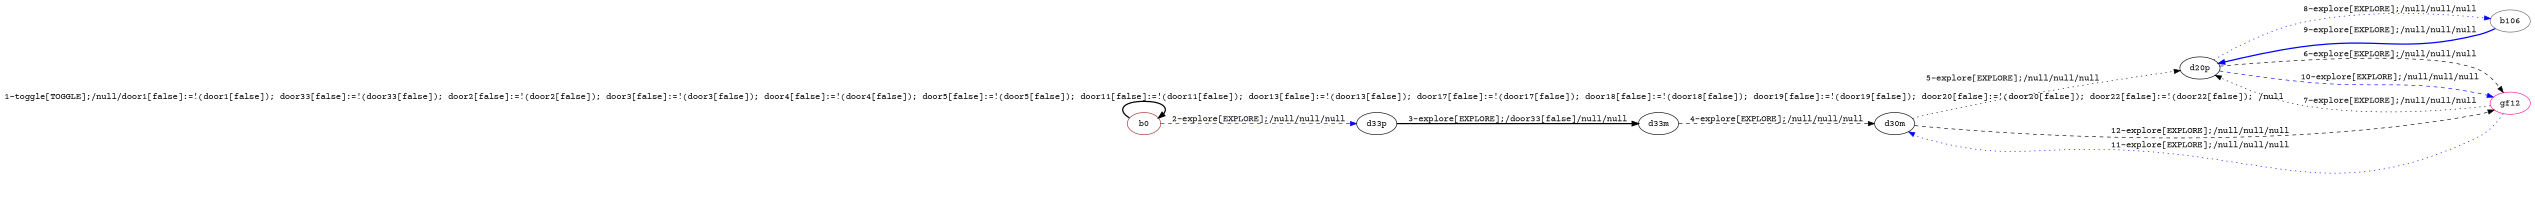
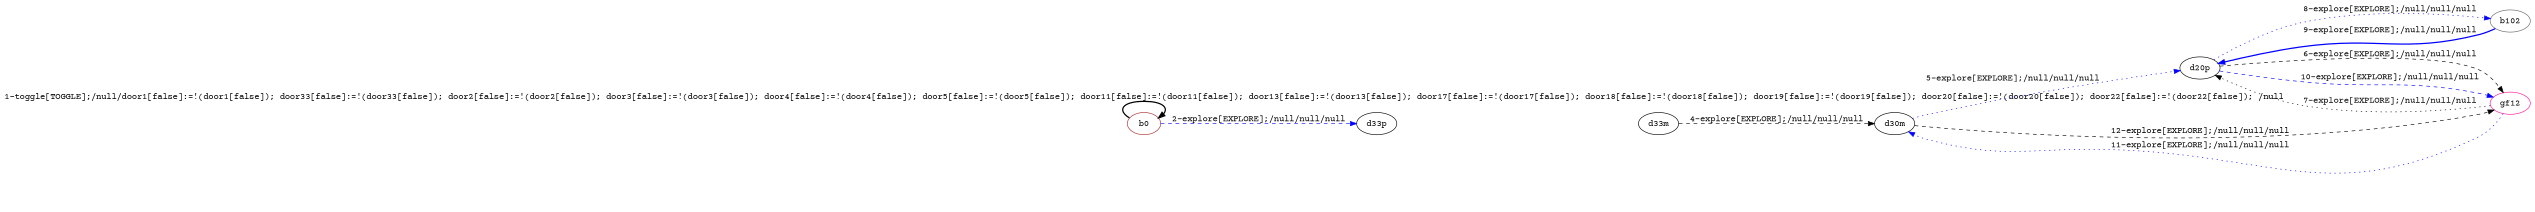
(2510, 21) -> (2510, 21)
(2043, 92) -> (2043, 92)
(1514, 124) -> none
